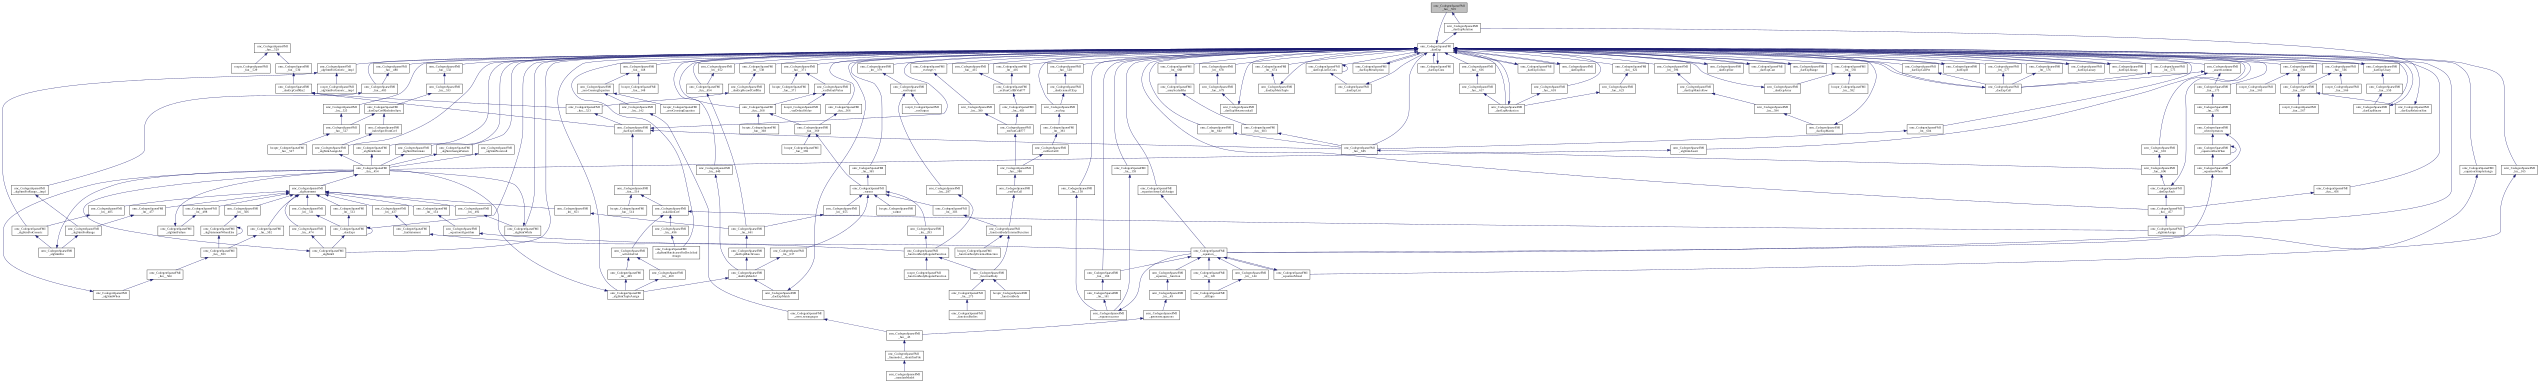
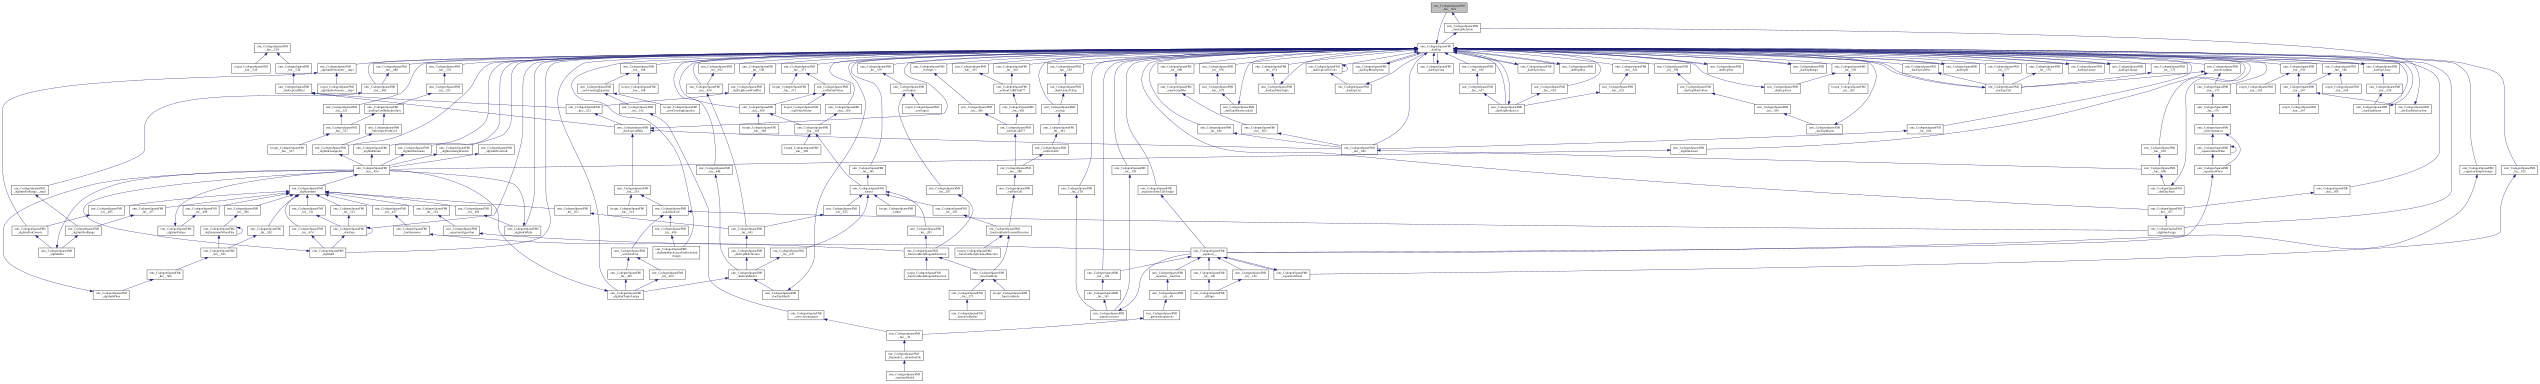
(1767, 68) -> none
(2166, 202) -> none
